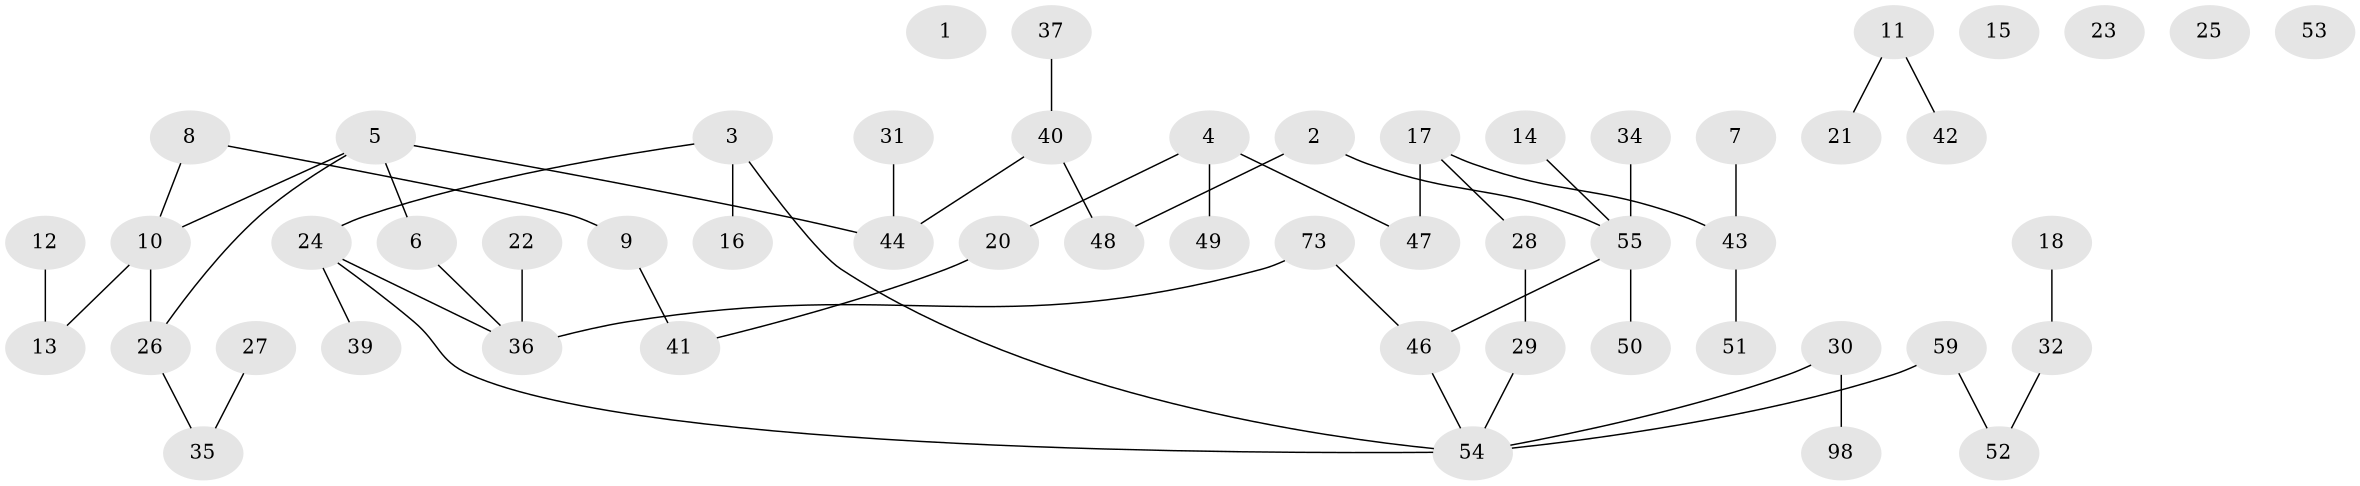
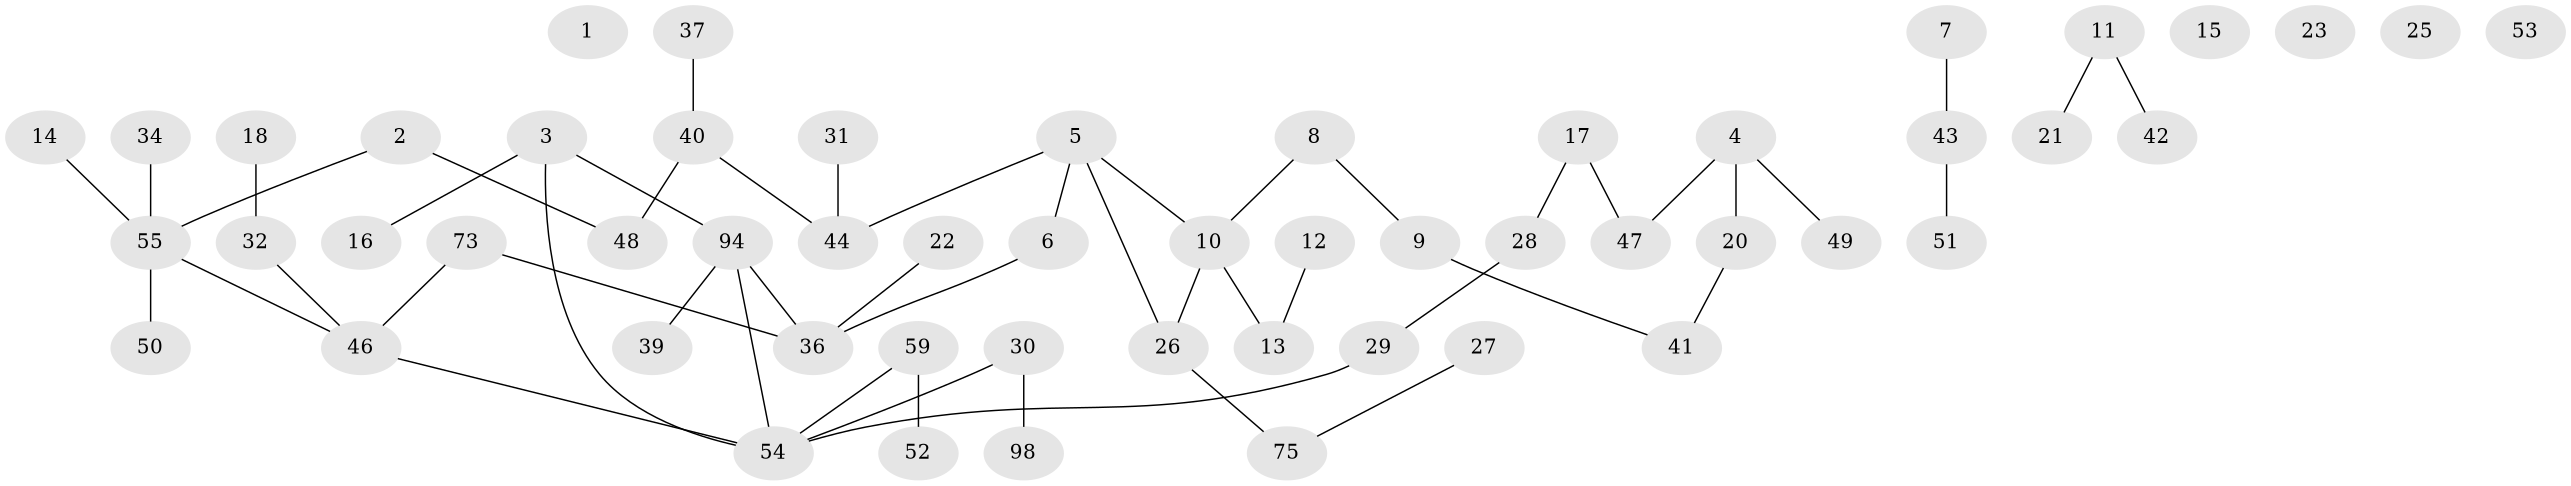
(1558, 187) -> none
(312, 243) -> (733, 243)
(2026, 401) -> (308, 295)
(203, 453) -> (1287, 453)
